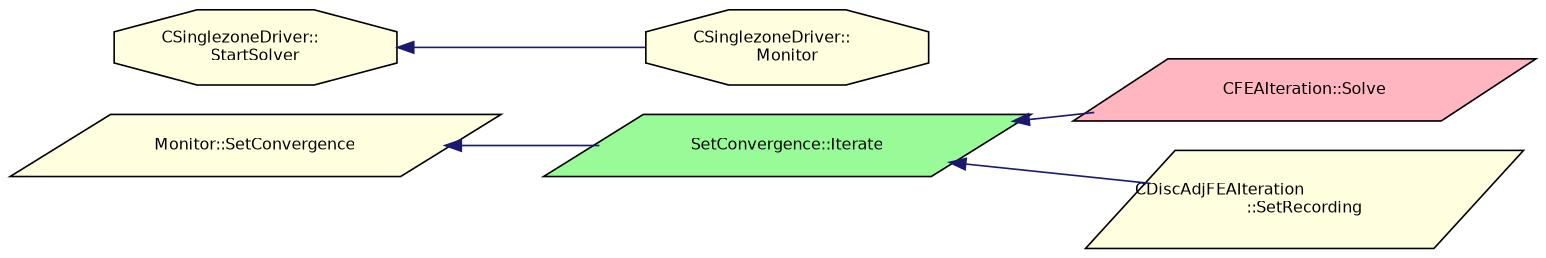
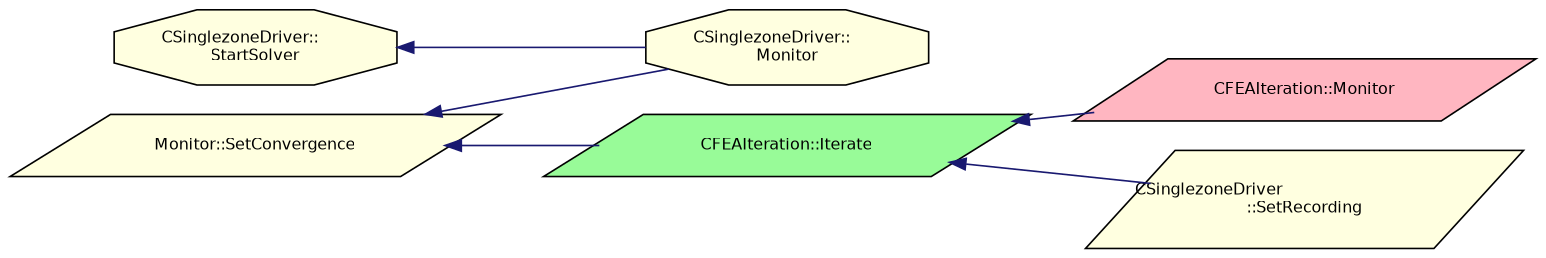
none -> (555, 90)
(1305, 90) -> (1305, 90)
(787, 145) -> (787, 145)
(1305, 199) -> (1305, 199)
